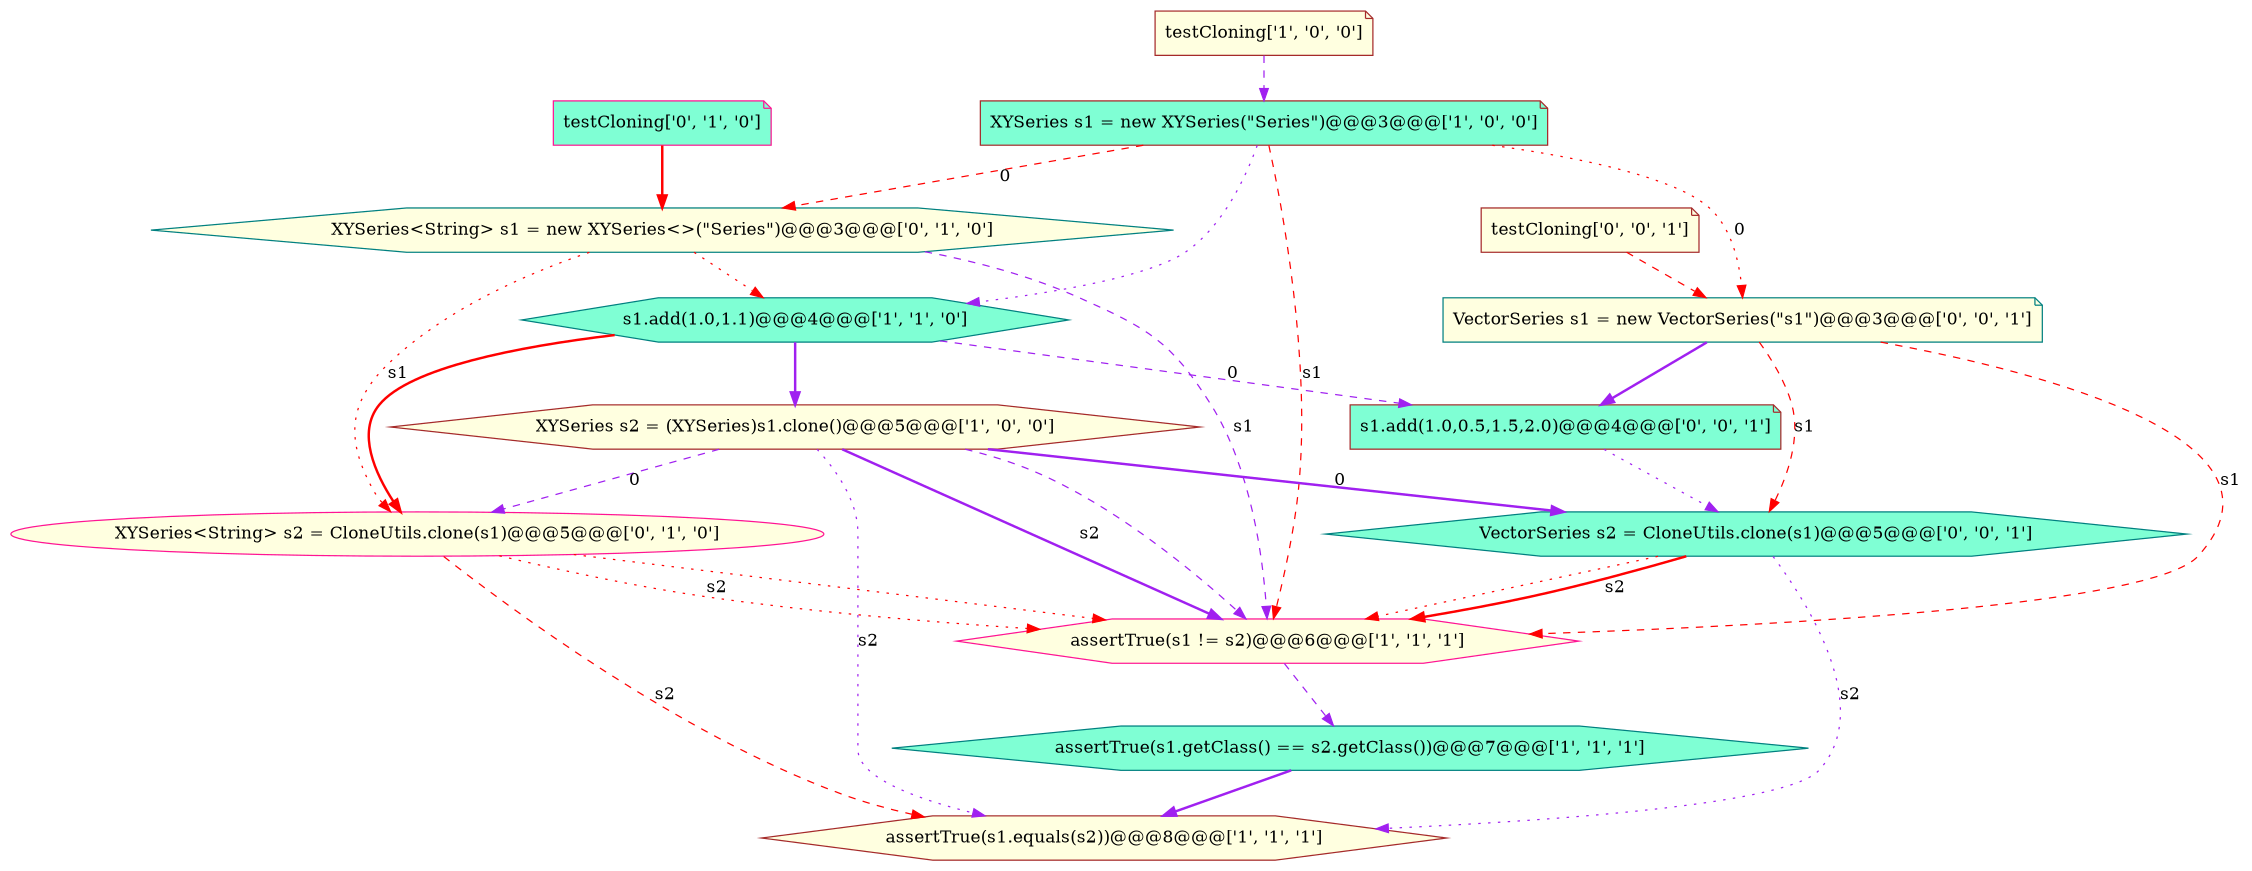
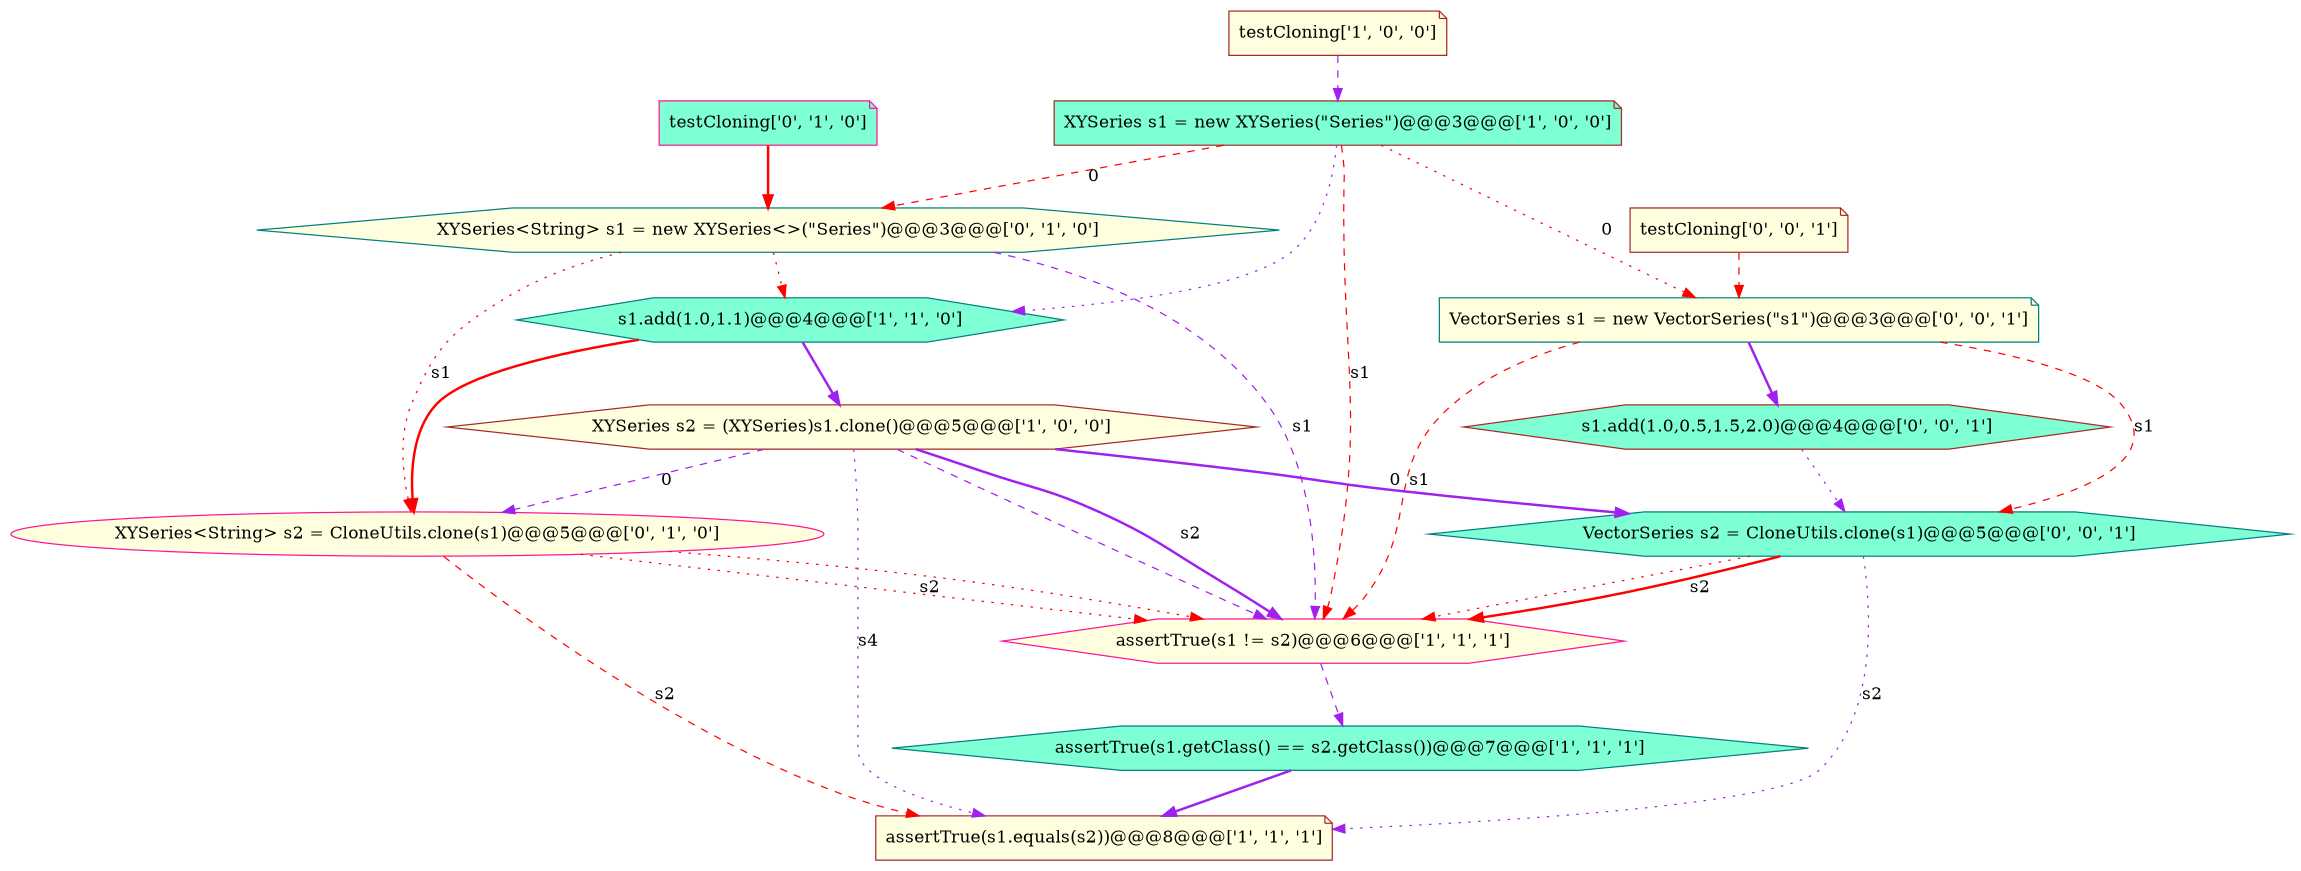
(1170, 372) -> none
(1566, 427) -> (1787, 427)
(868, 641) -> (868, 641)
(1104, 838) -> (1104, 838)
